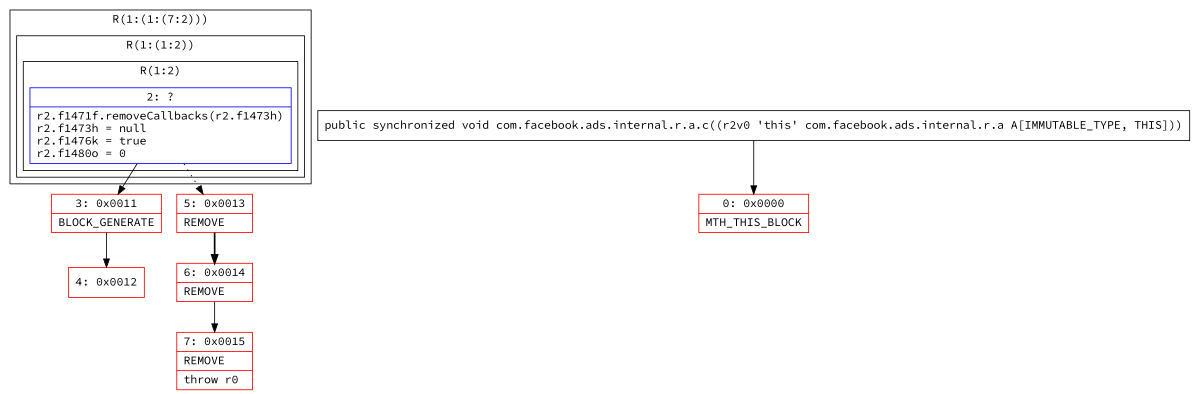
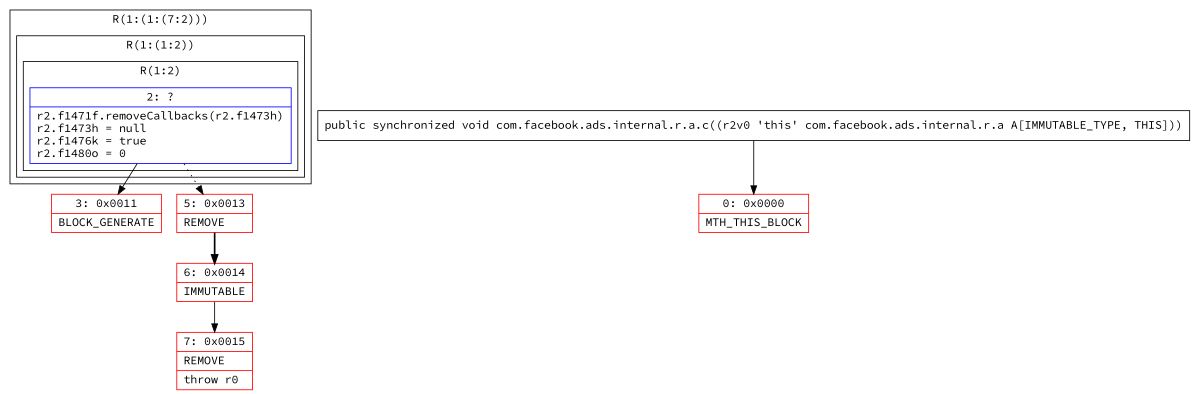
(106, 282) -> none
(204, 292) -> (215, 292)
